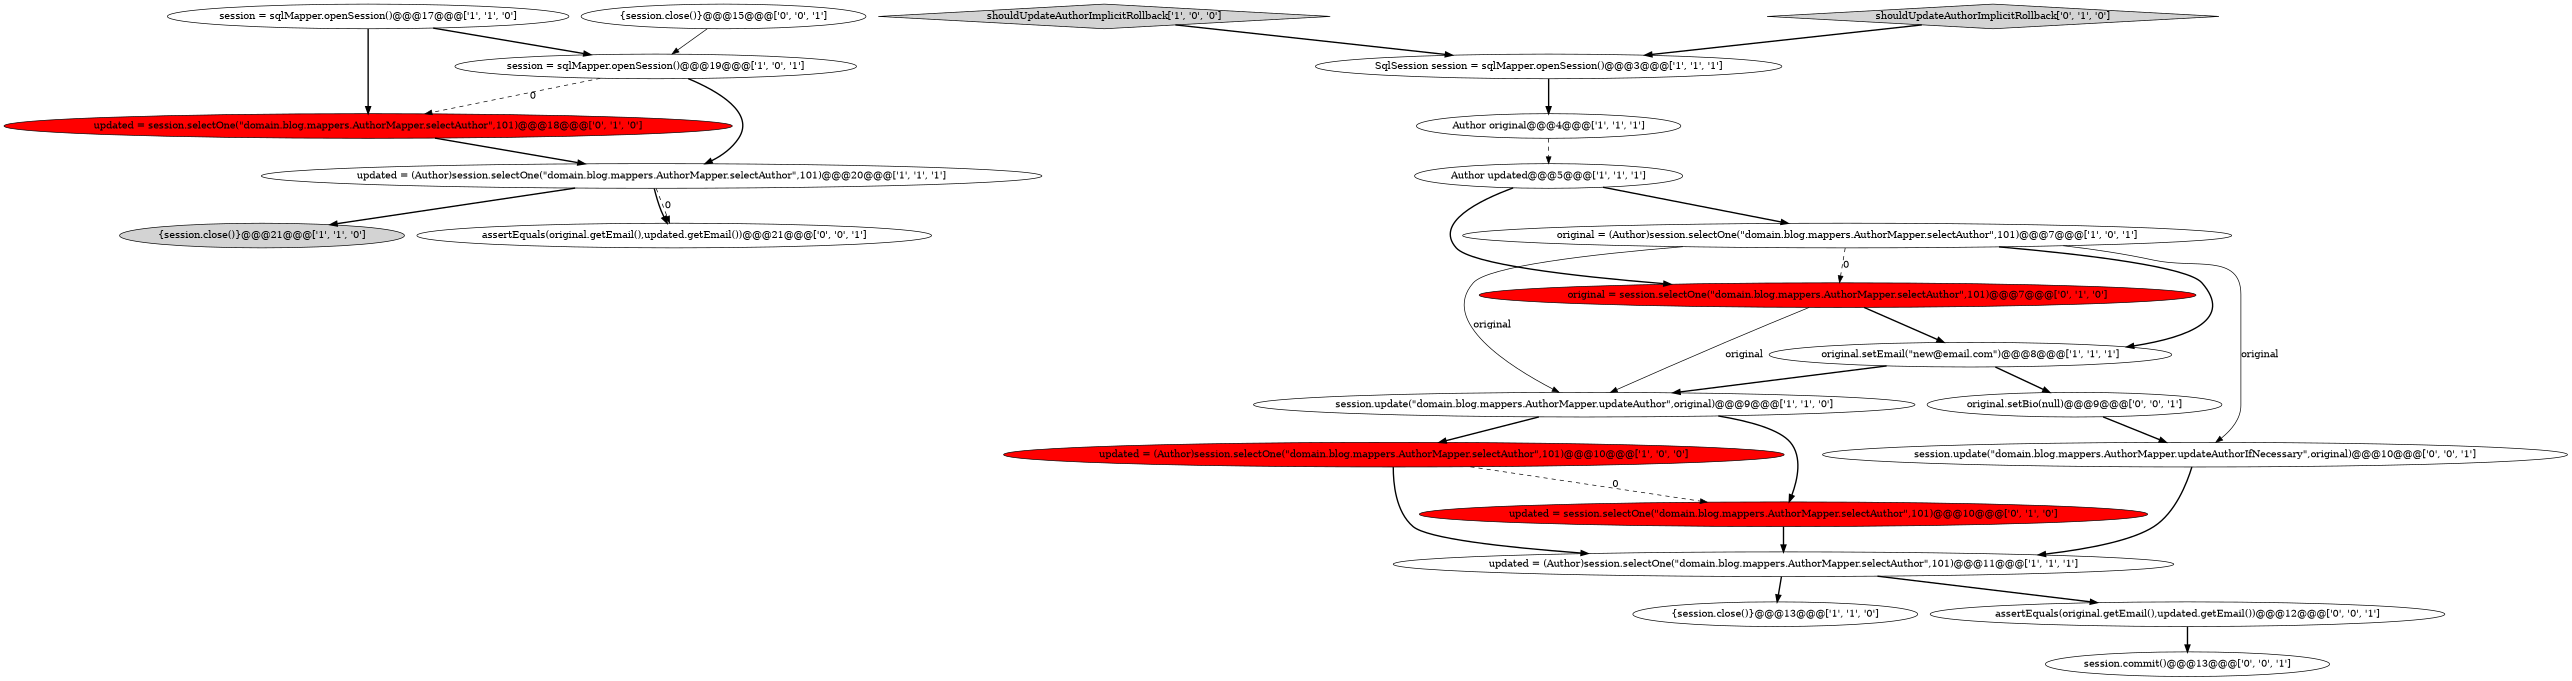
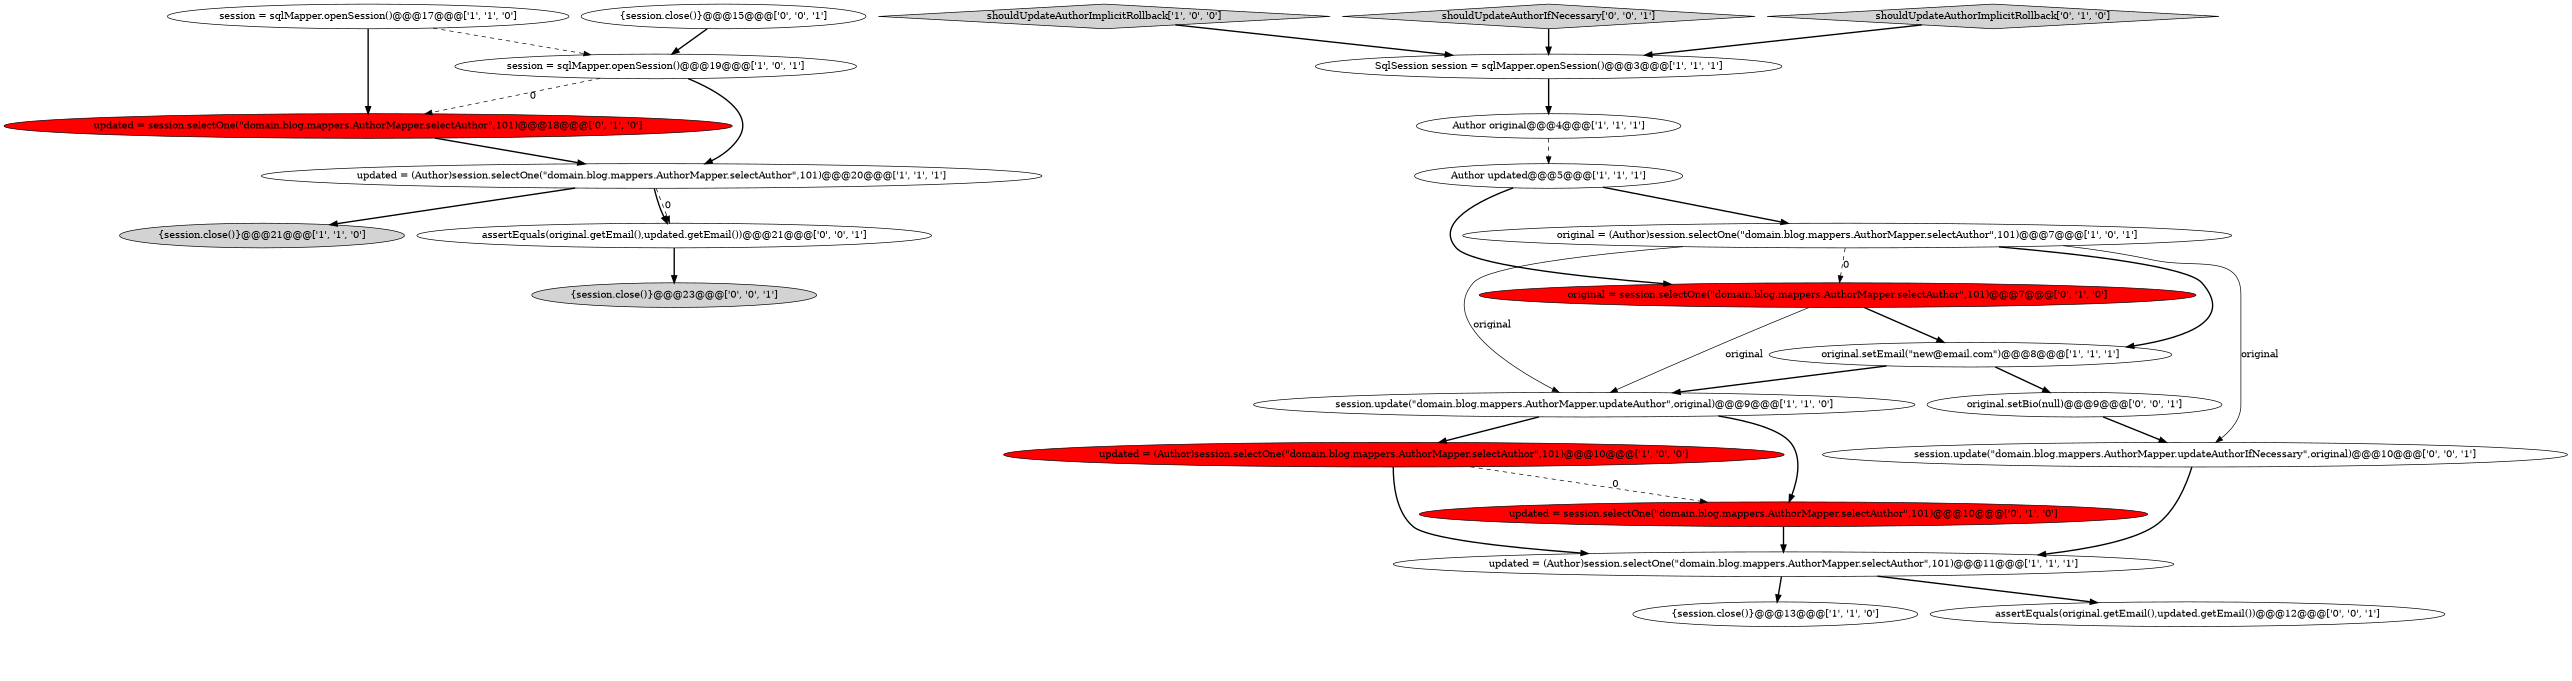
none -> (1549, 16)
(693, 39) -> (693, 39)
(508, 41) -> (508, 41)
none -> (674, 295)
(2187, 664) -> none
